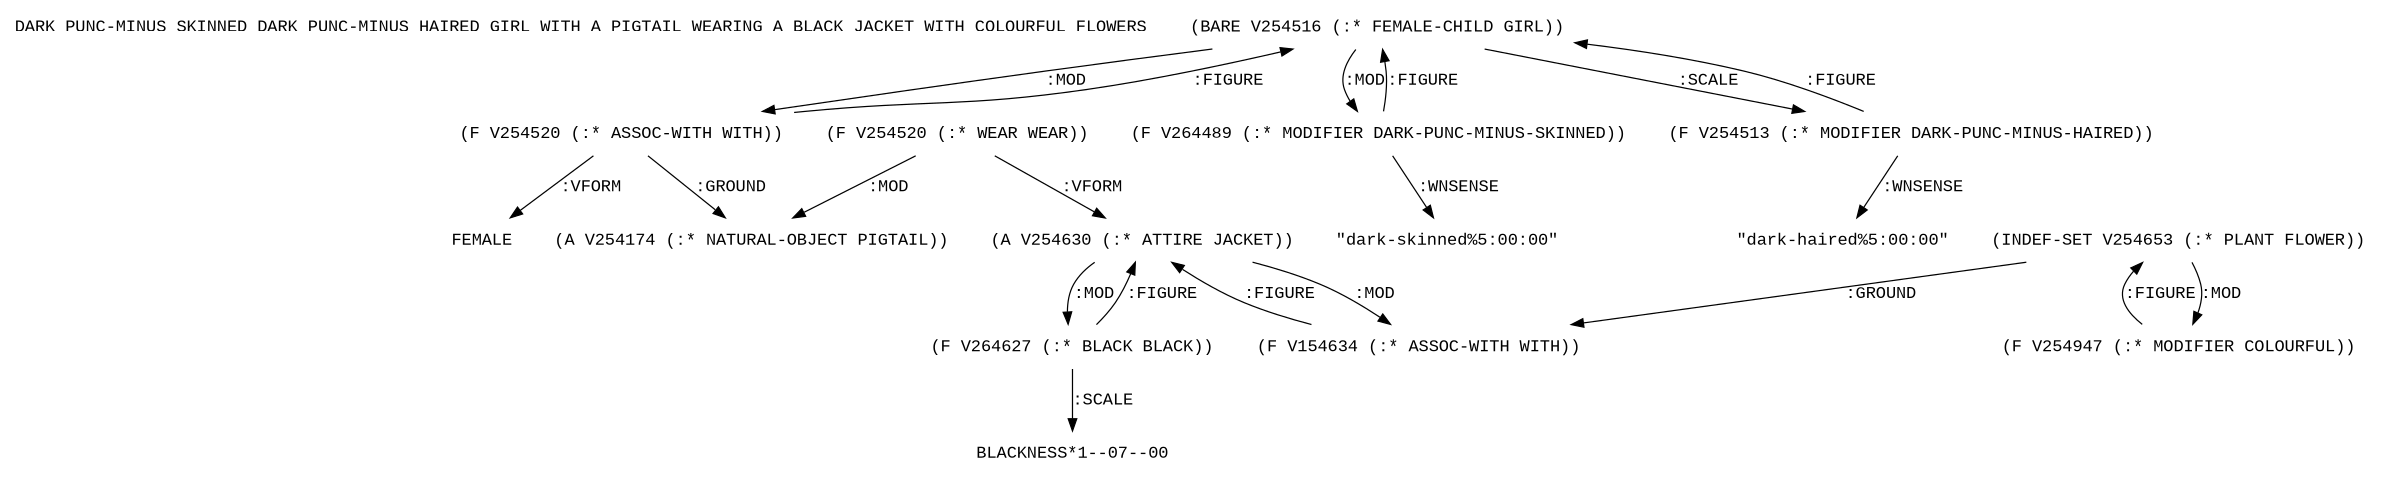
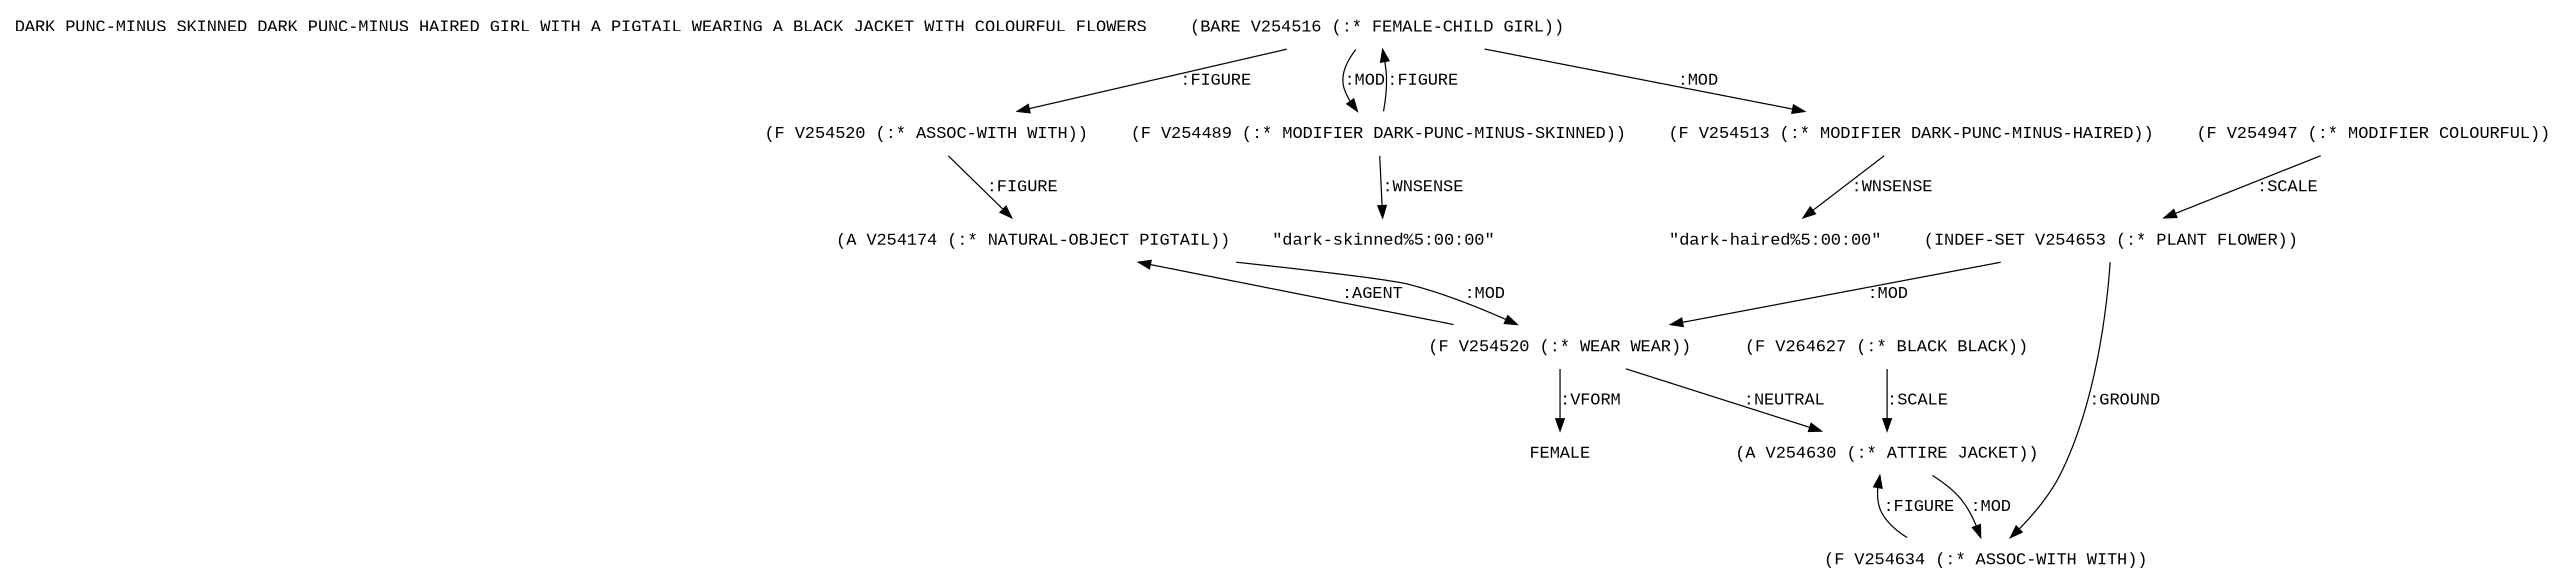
(1728, 67) -> none
(1066, 80) -> (1216, 80)
(1708, 80) -> (1698, 80)
(1039, 96) -> none
(1379, 134) -> (1379, 134)
(557, 183) -> (1560, 394)
(731, 187) -> (1022, 187)
(889, 187) -> (1373, 293)
(1092, 187) -> (1785, 400)
none -> (1374, 279)
(1074, 283) -> none
(2201, 287) -> (1842, 292)
(1162, 293) -> (1918, 400)
(2160, 293) -> (2288, 187)
(1419, 347) -> (1986, 560)
(1072, 453) -> none
